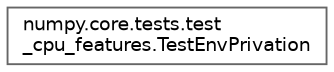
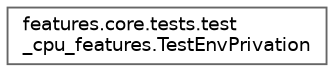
(167, 36) -> (167, 36)
